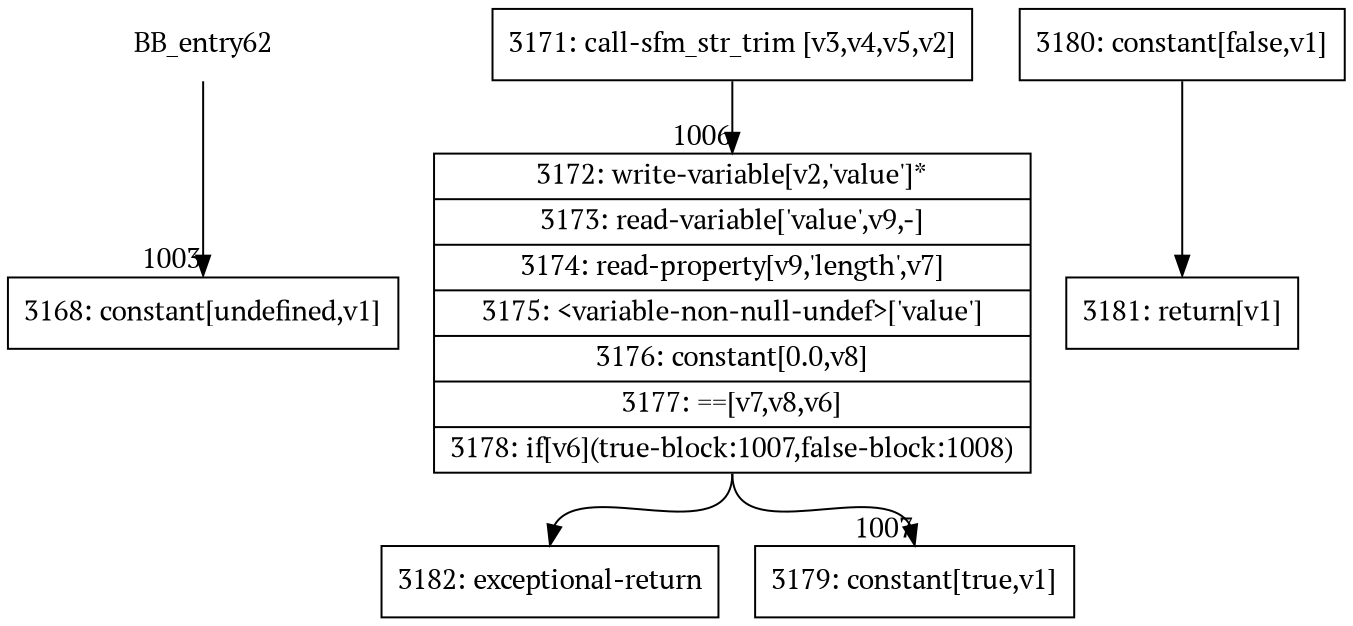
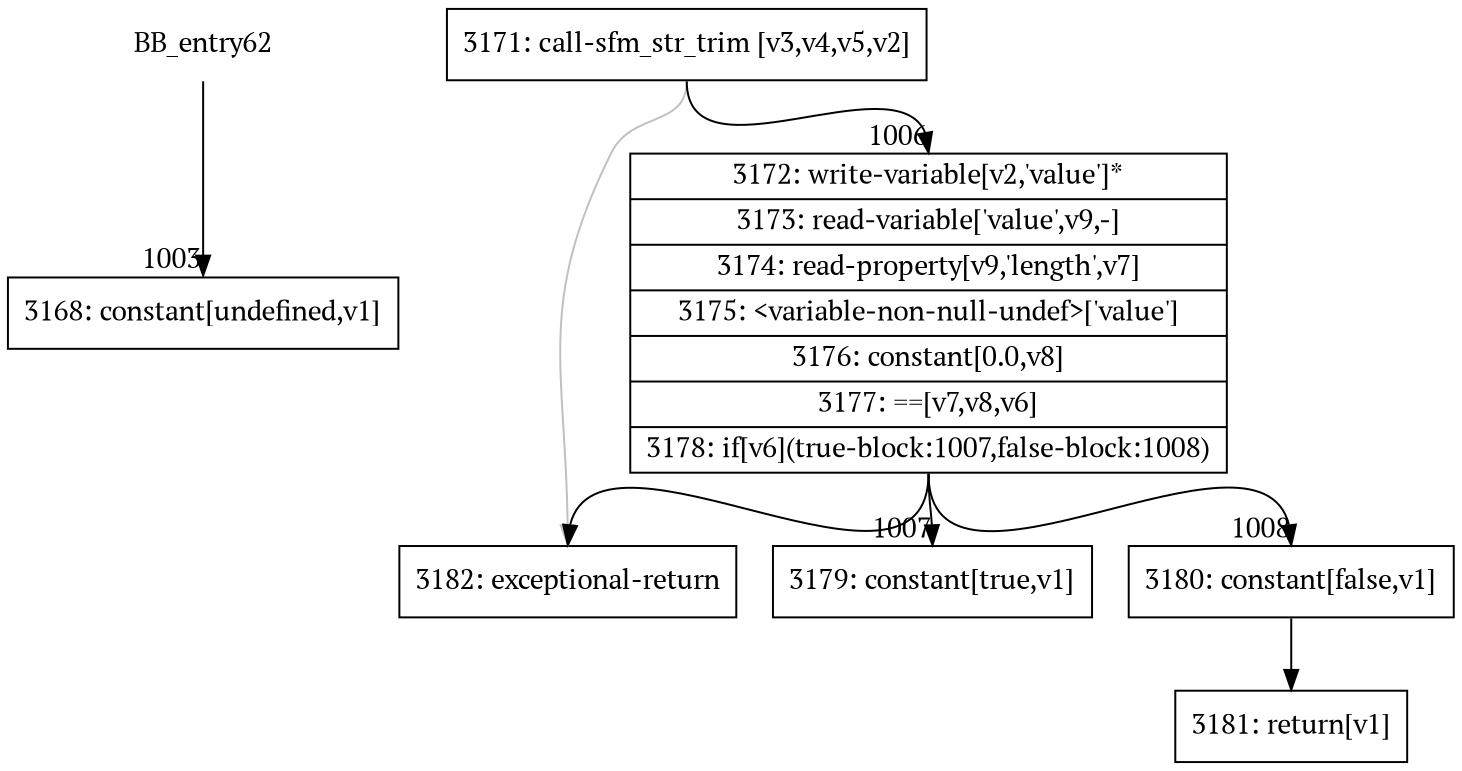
none -> (567, 280)
none -> (1100, 512)
